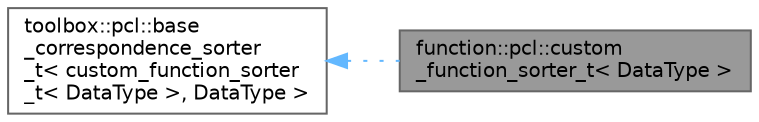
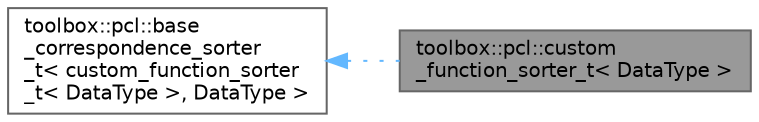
(575, 61) -> (575, 61)
